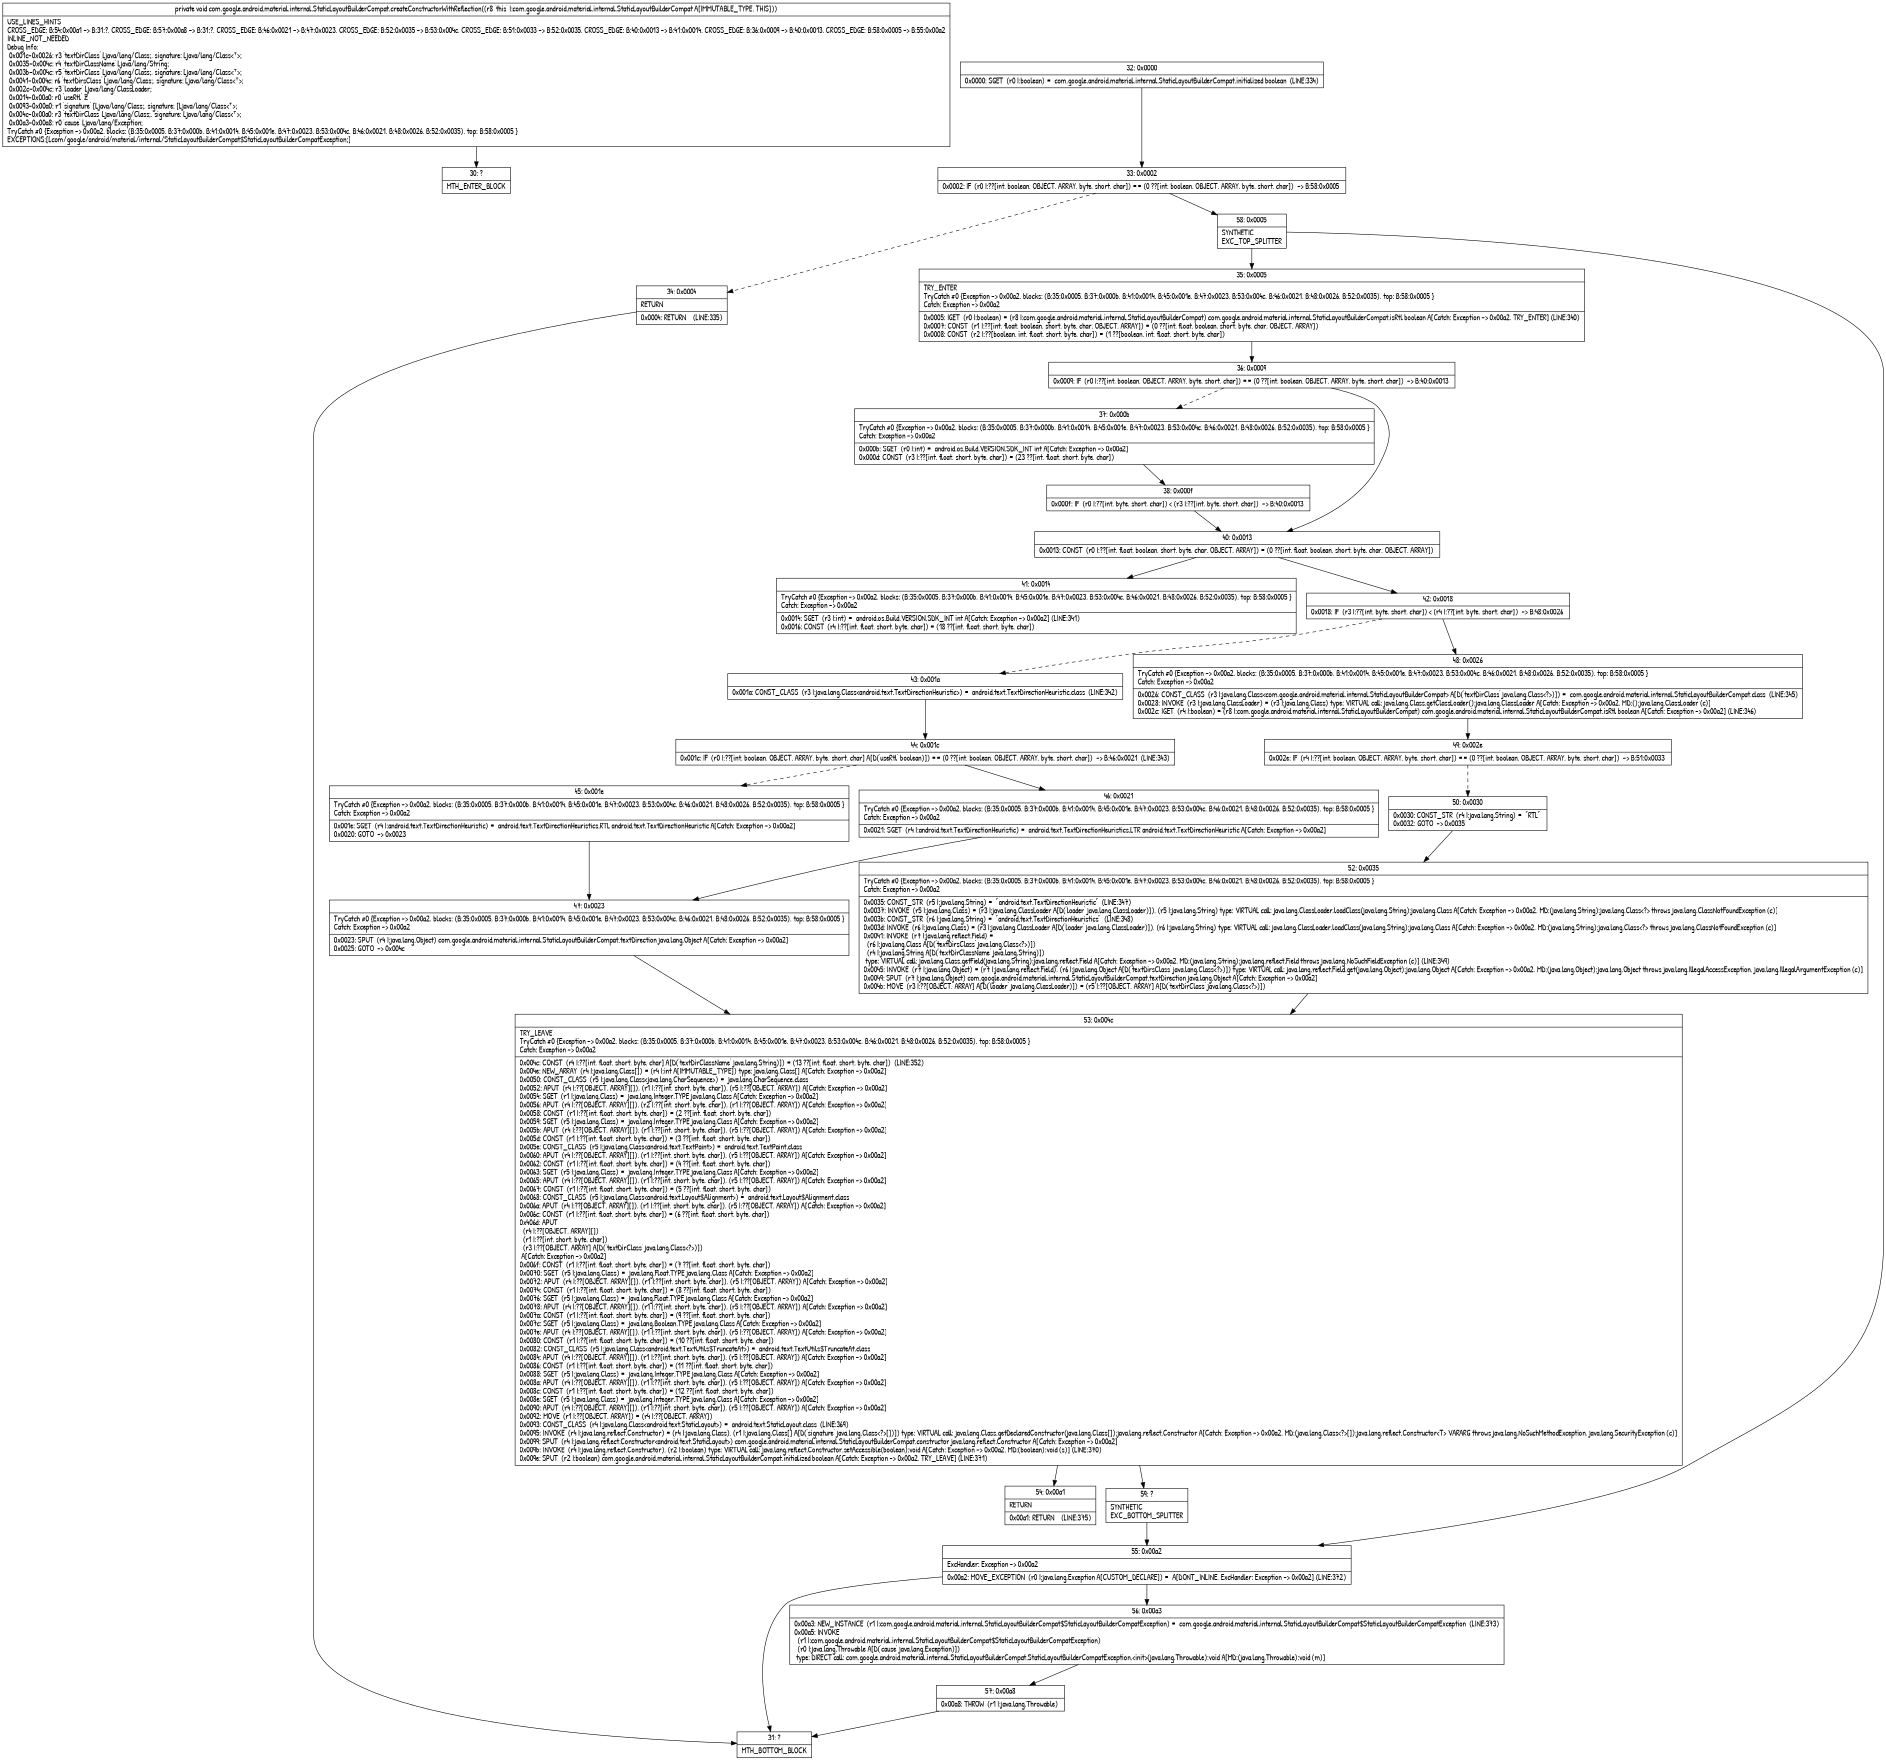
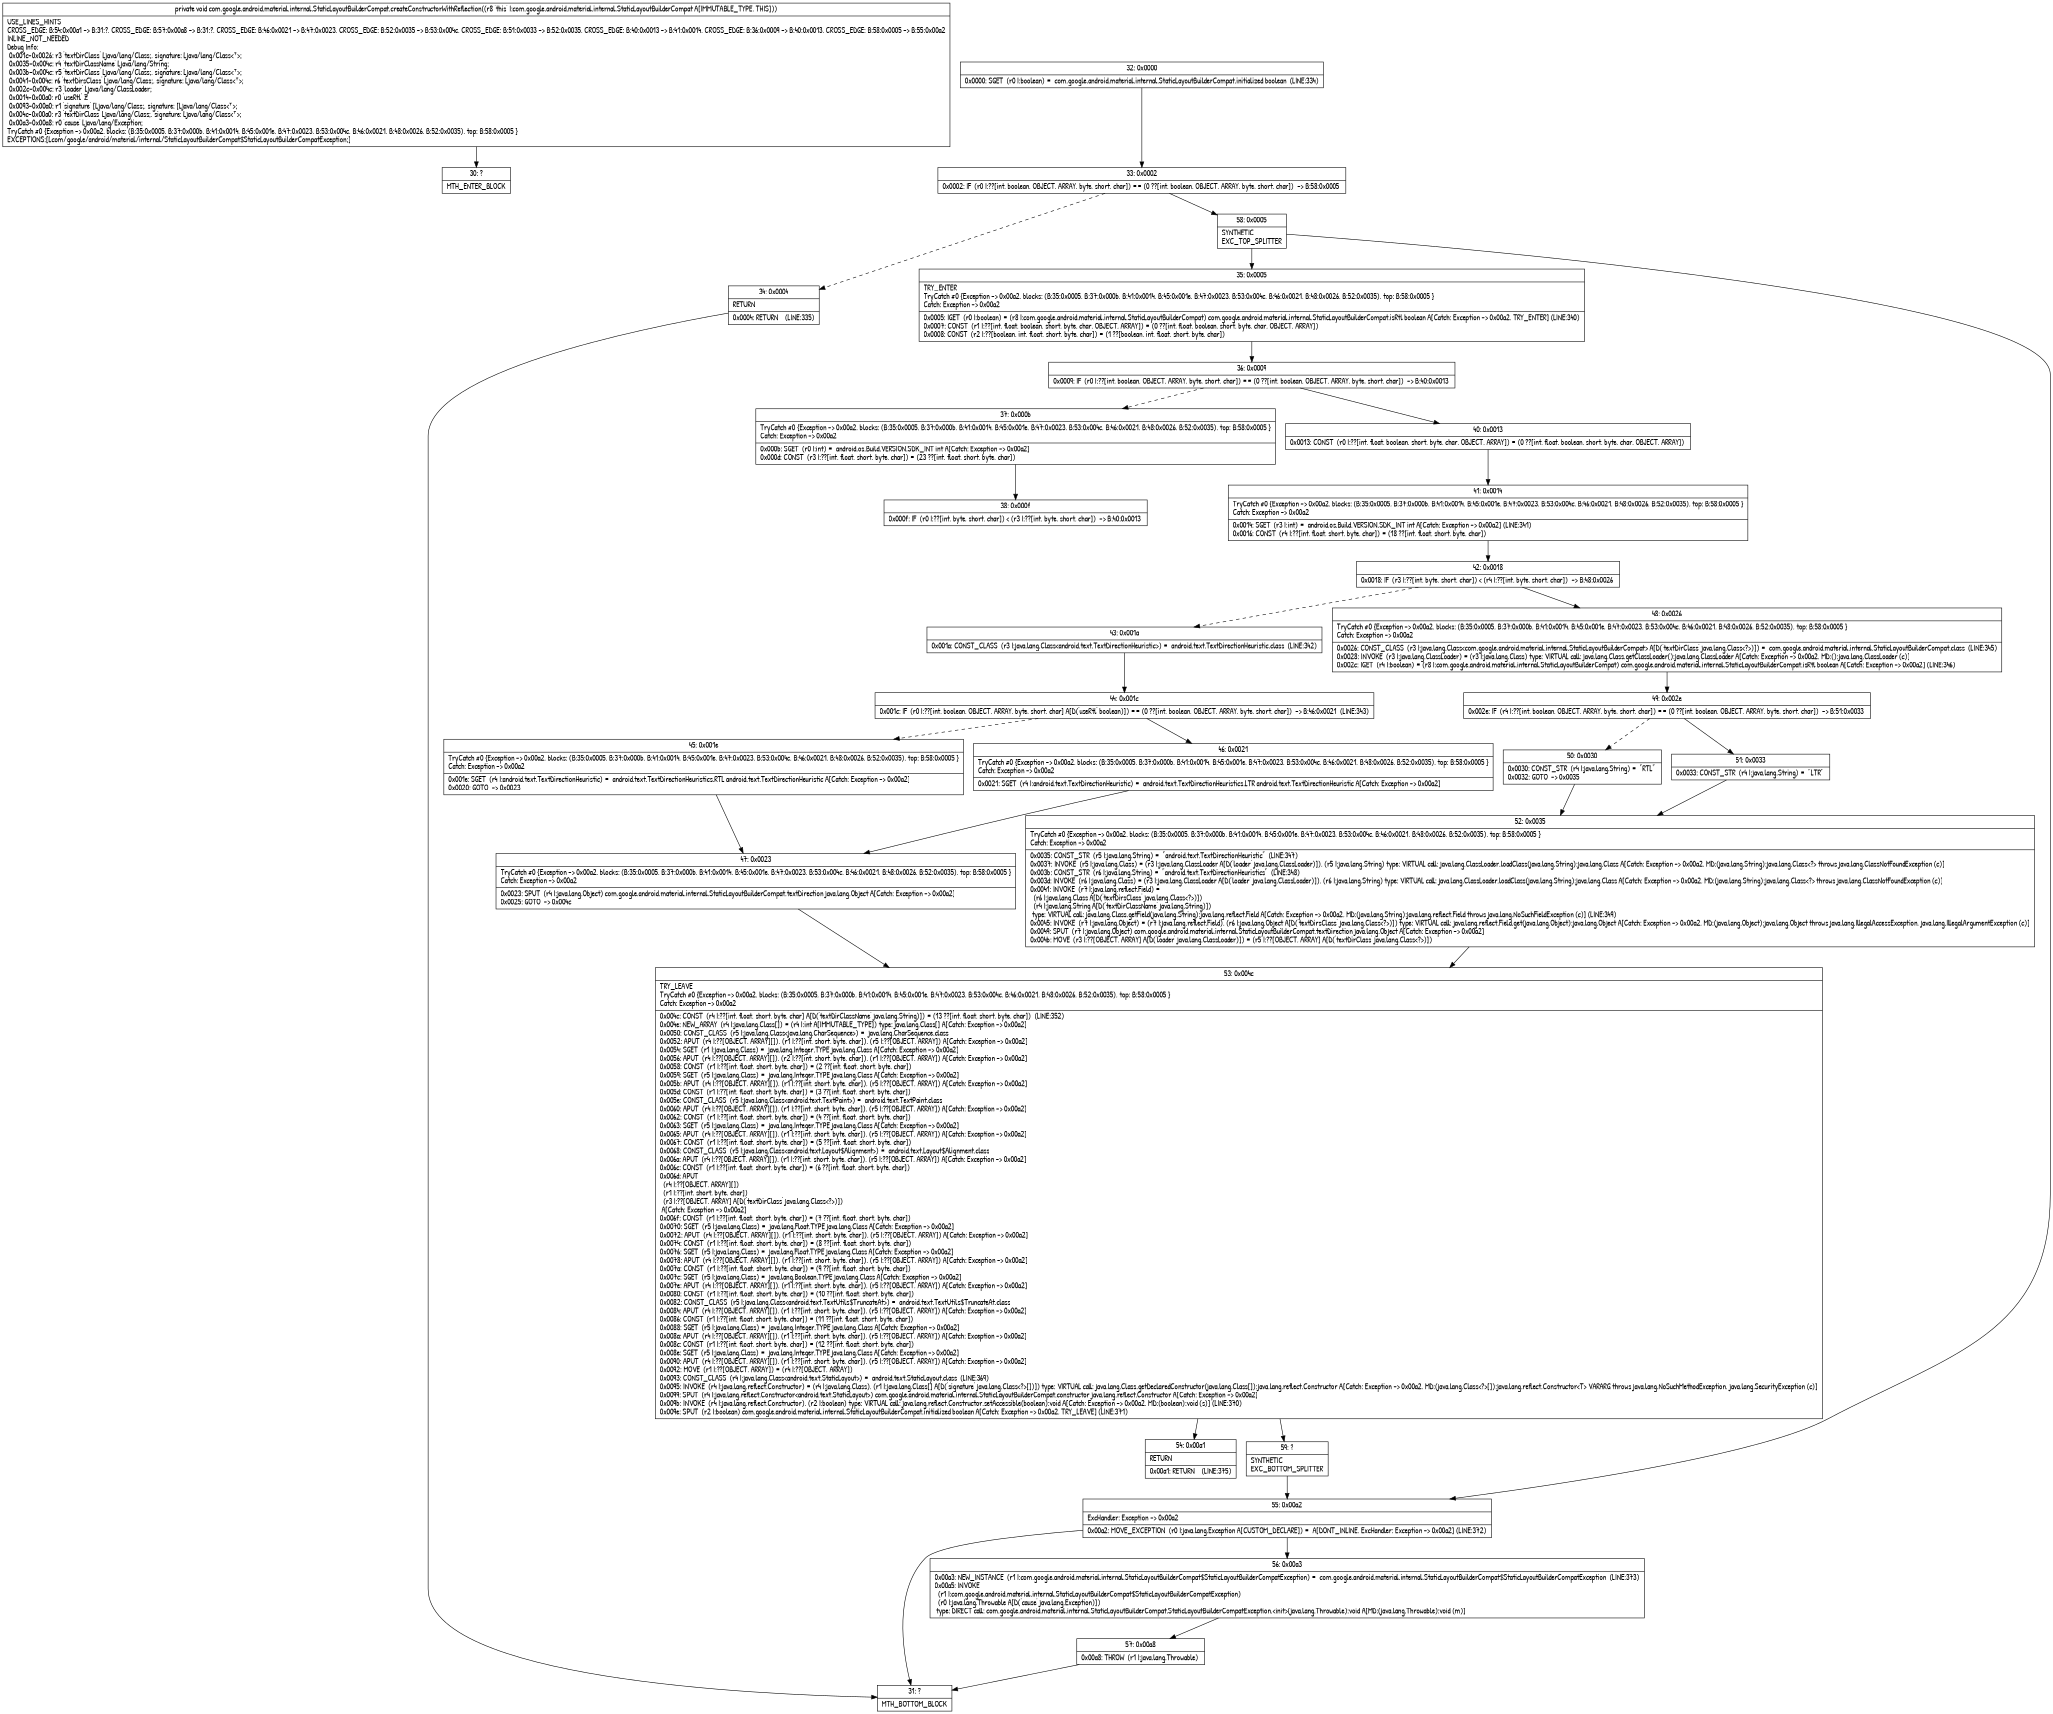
(1205, 519) -> none
(1335, 574) -> (1488, 548)
none -> (1751, 767)
(540, 1223) -> (681, 1176)
